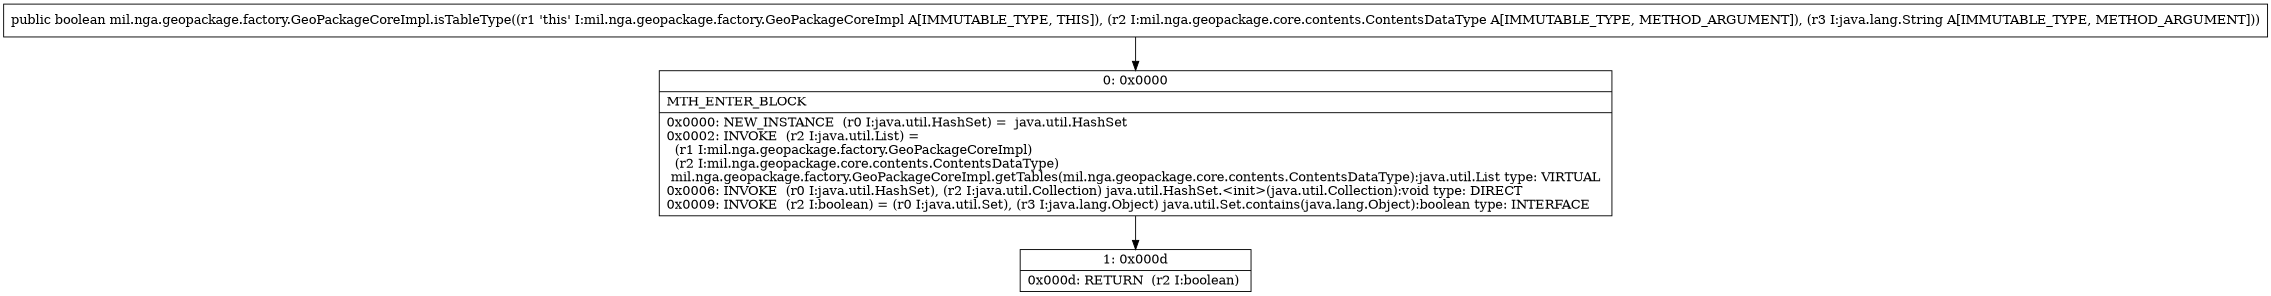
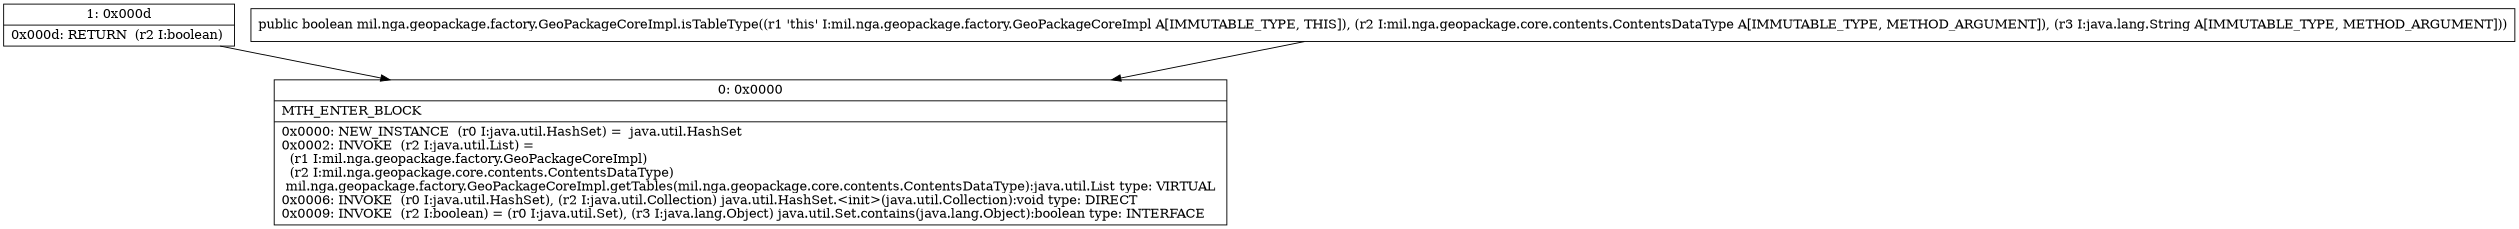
(1136, 228) -> (300, 62)
